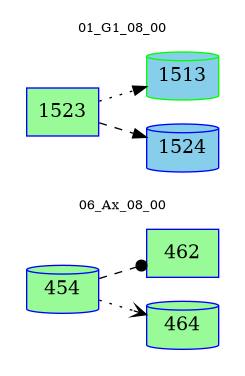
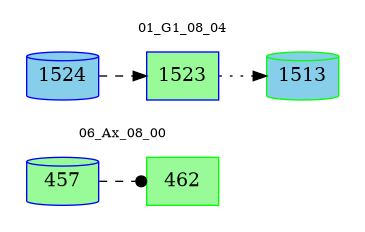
(123, 29) -> (183, 29)
(116, 128) -> (116, 76)
(183, 253) -> (183, 181)
(63, 289) -> (63, 181)
(183, 325) -> none
